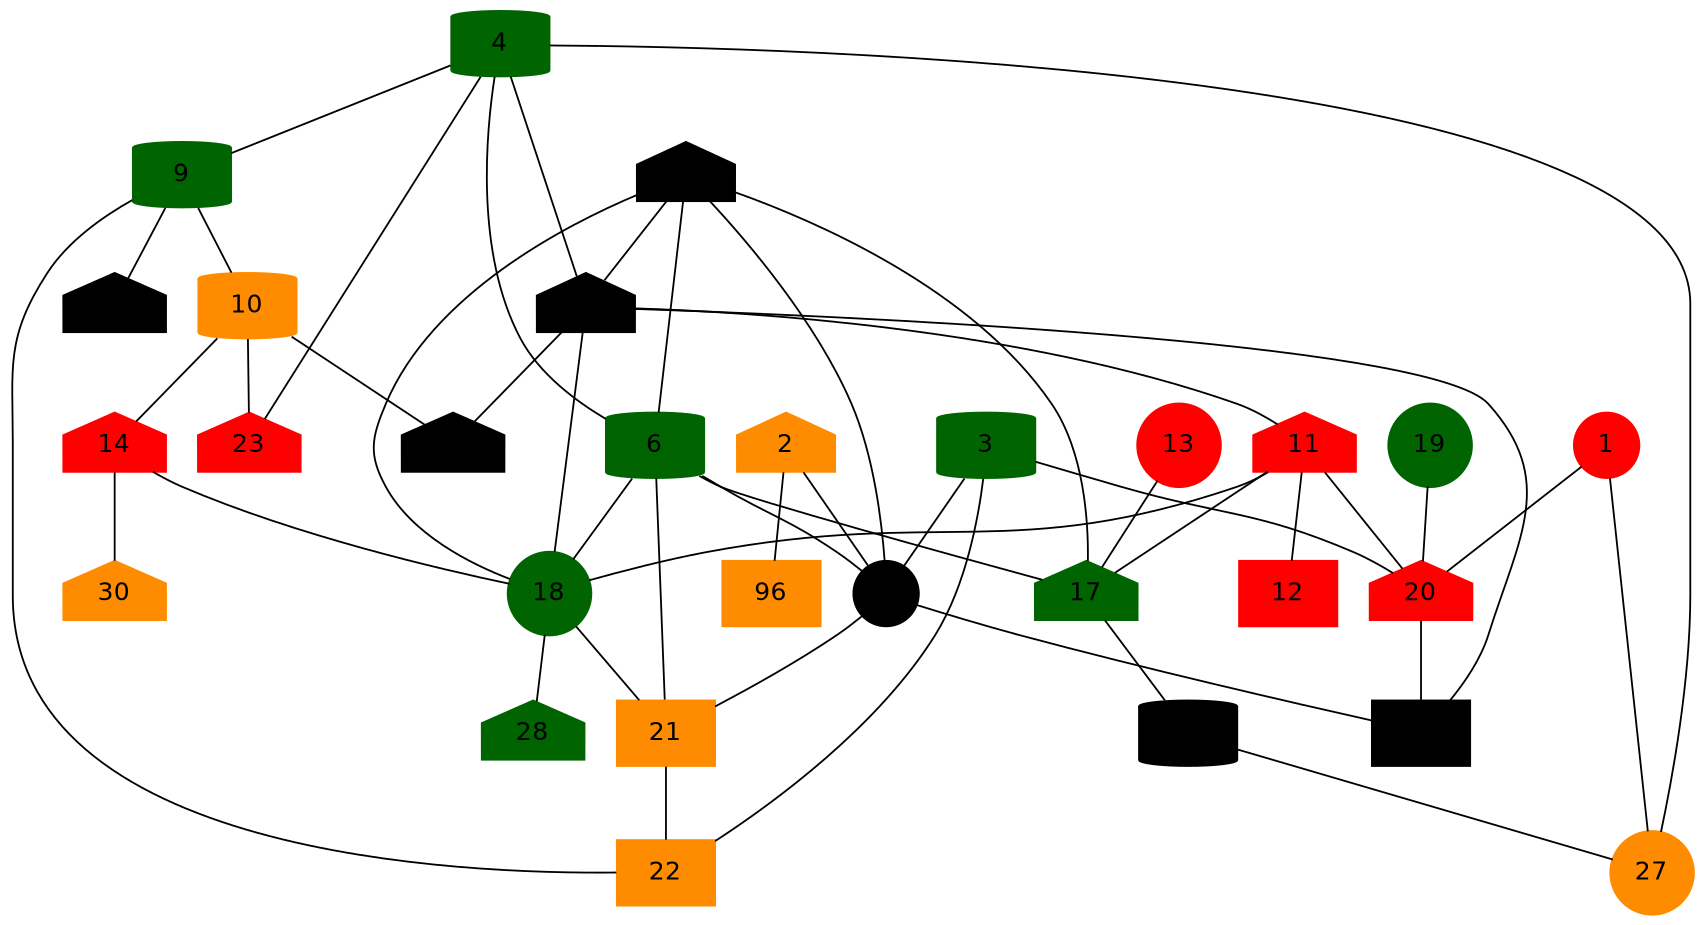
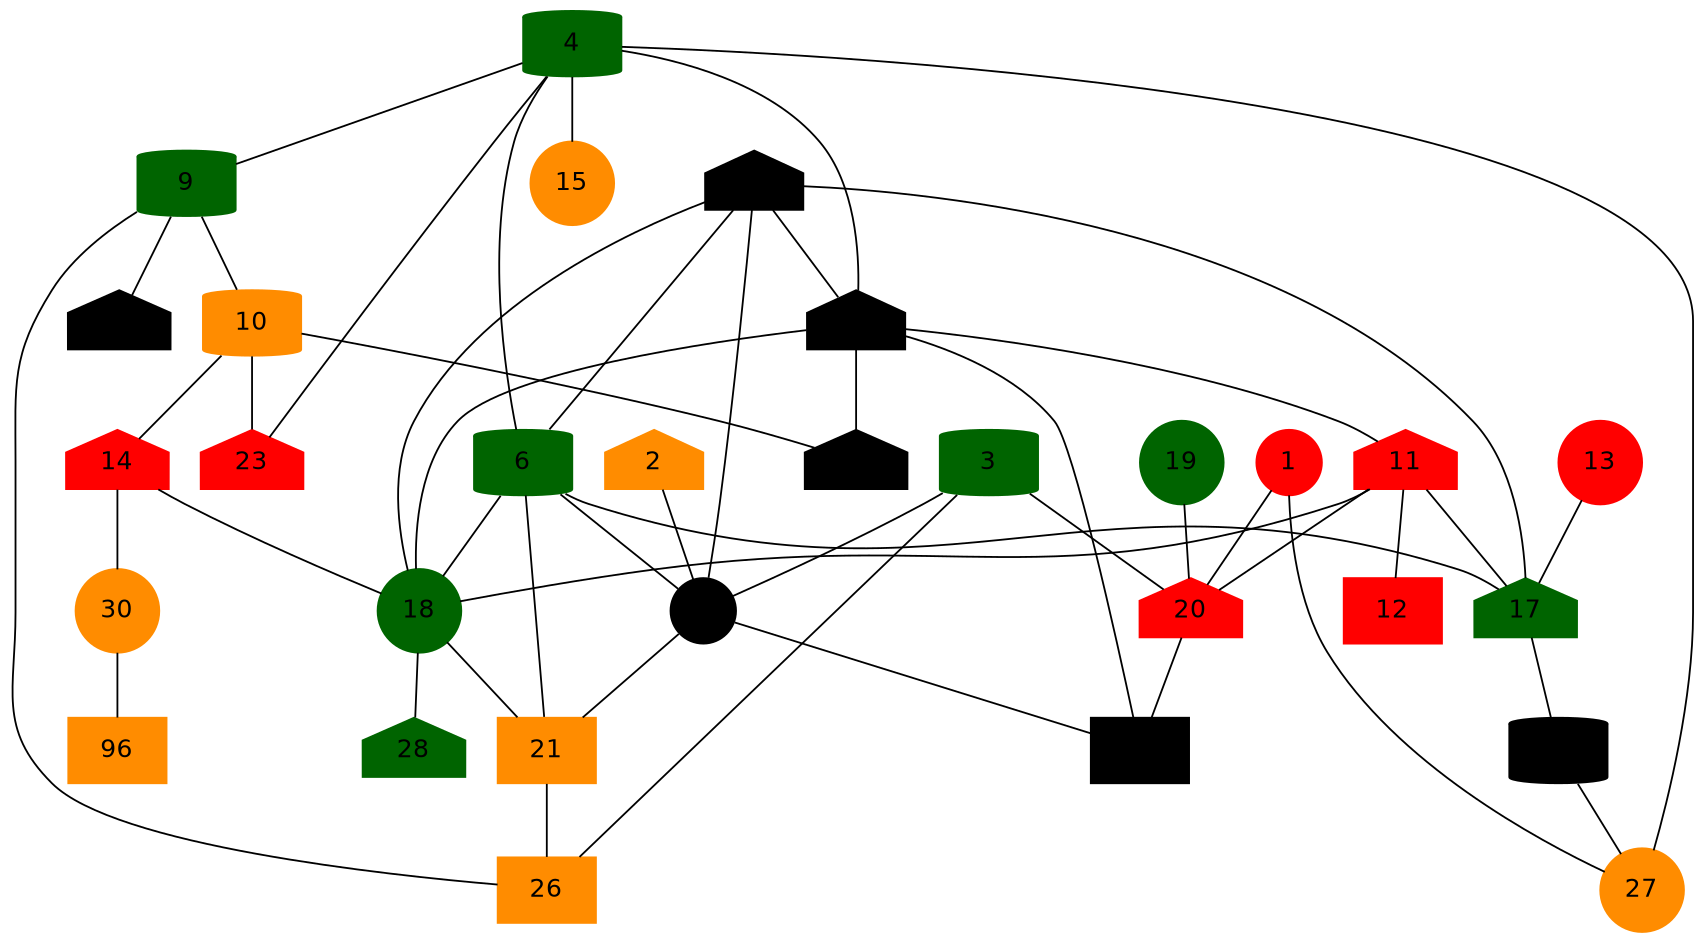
none -> (572, 183)
(778, 530) -> (117, 685)
(115, 594) -> (117, 611)
(666, 873) -> (547, 890)
